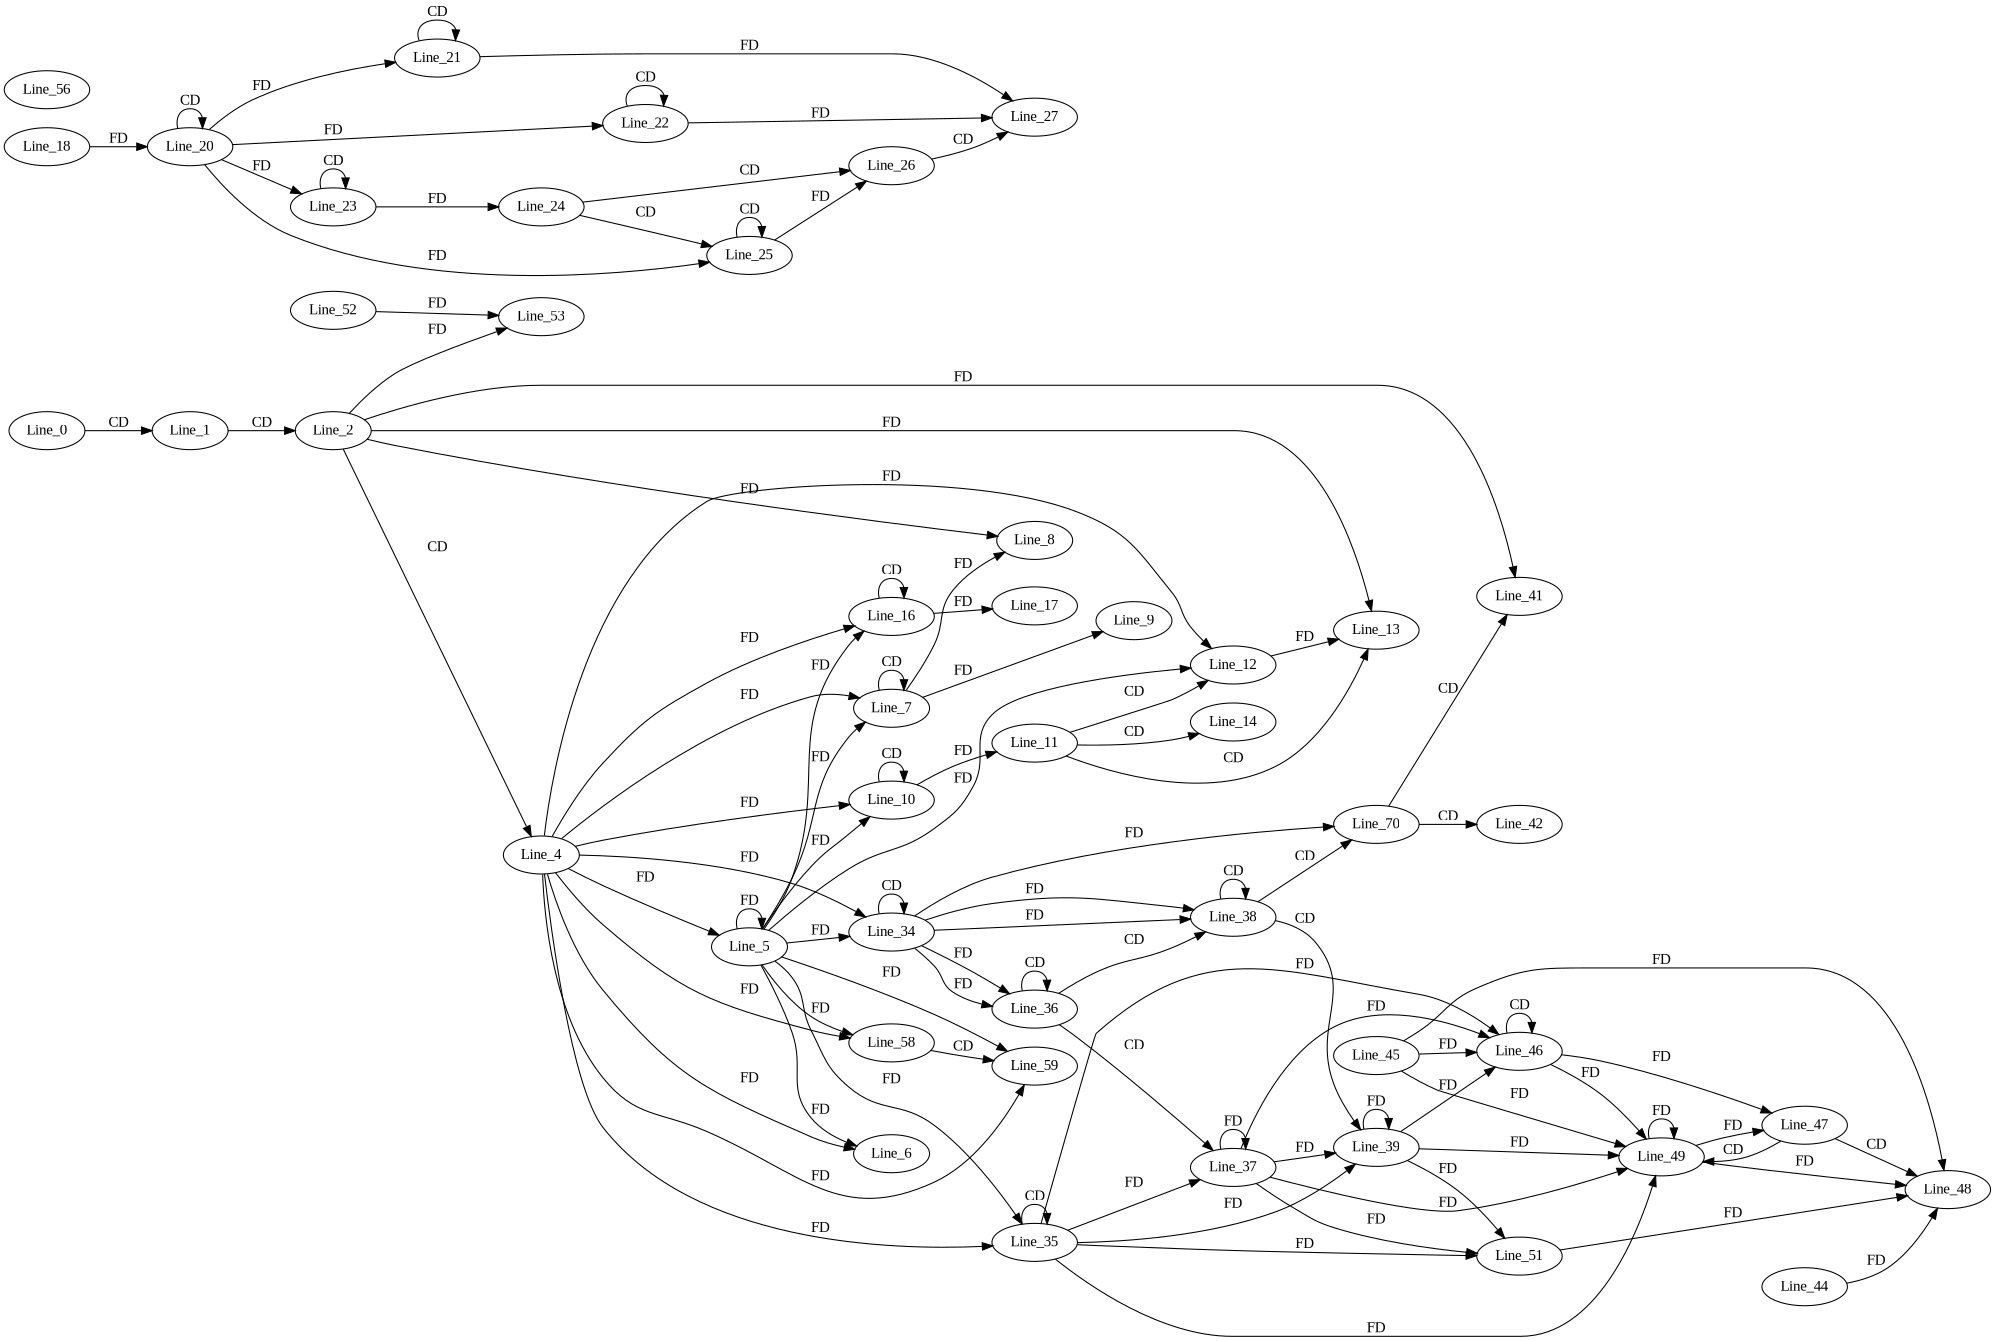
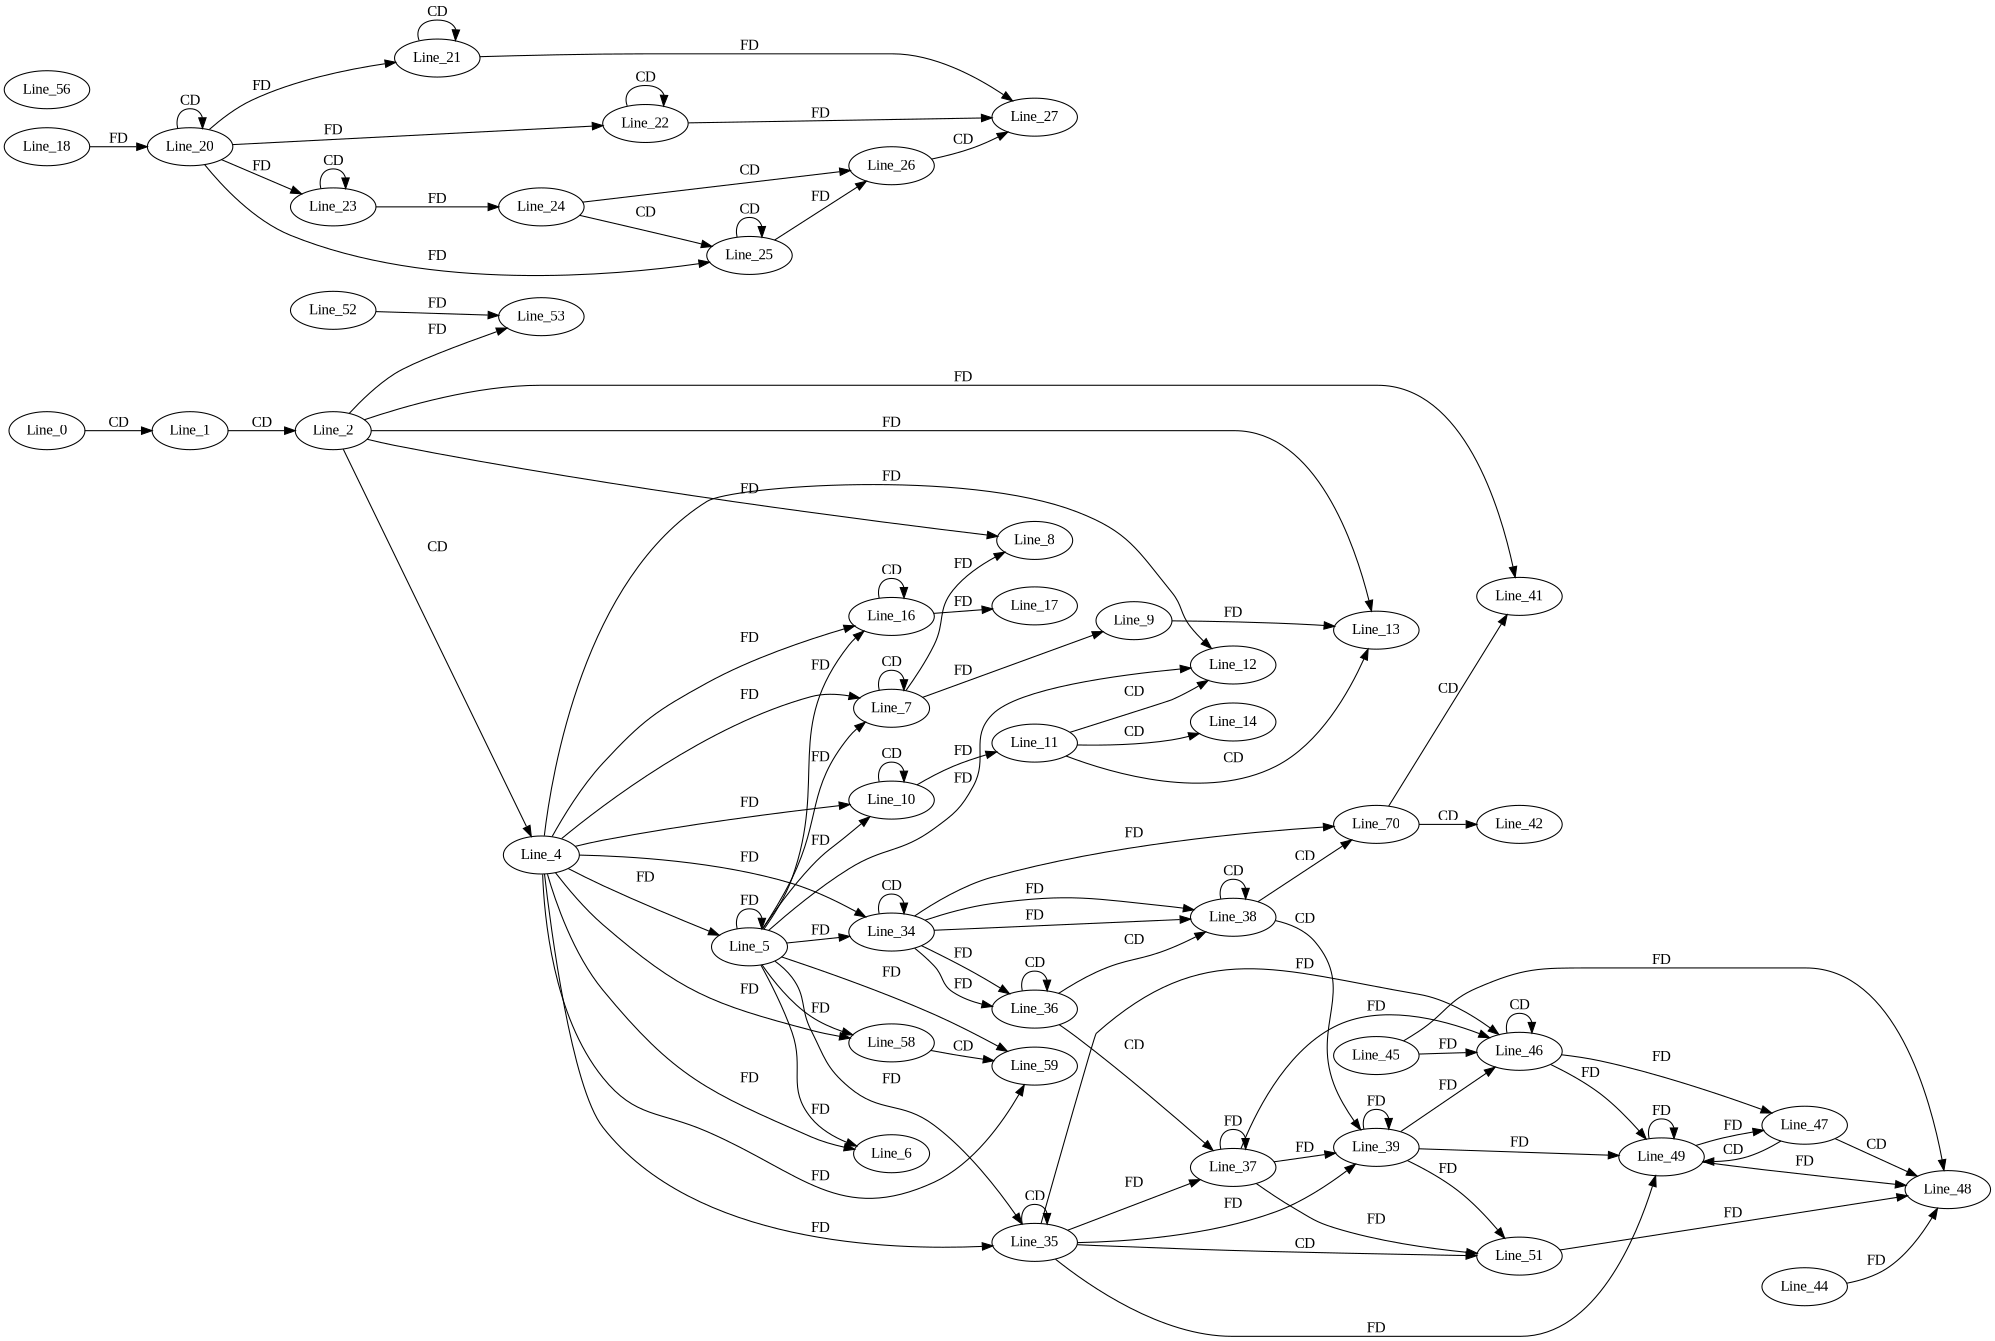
(1300, 649) -> (1248, 622)
(1507, 1111) -> none
(1444, 1211) -> none
(1305, 1244) -> (1305, 1244)
